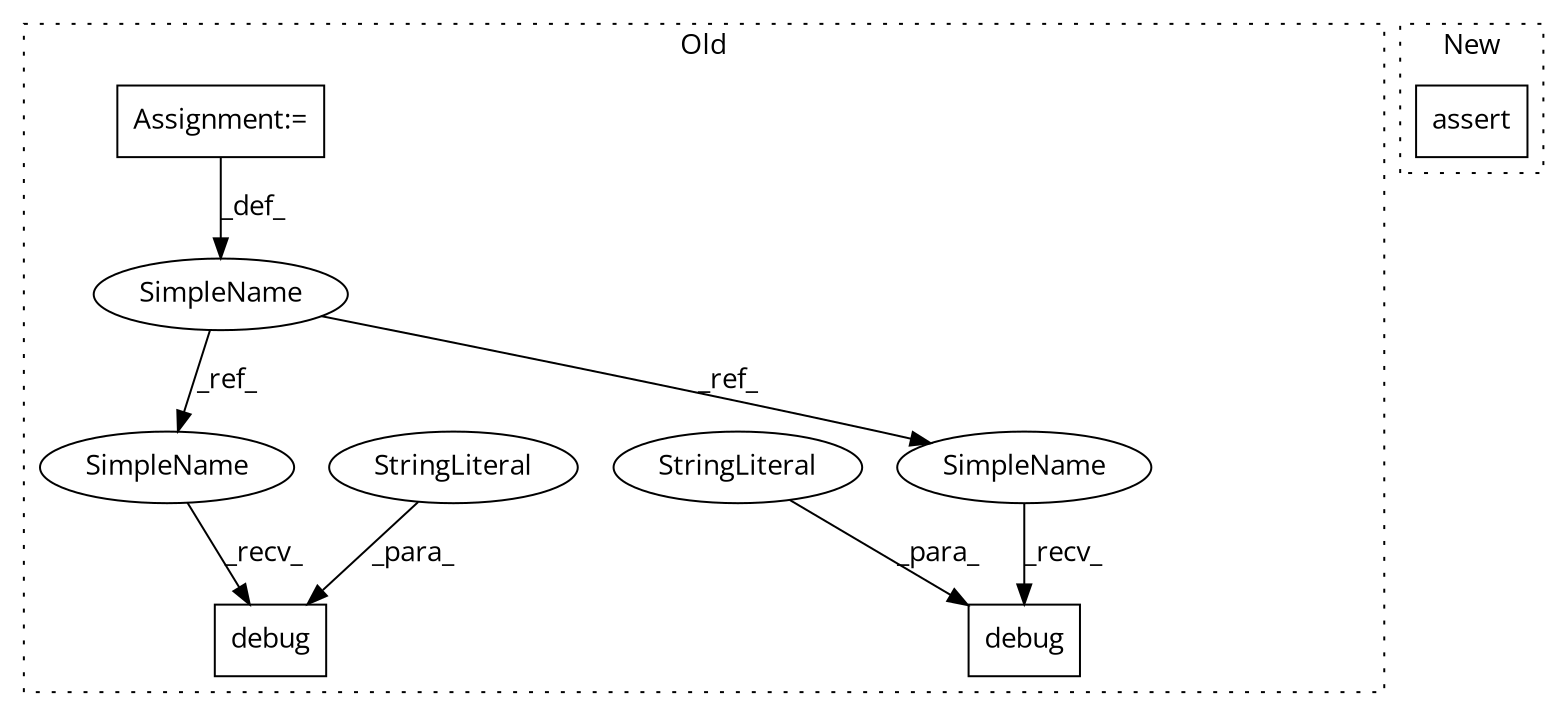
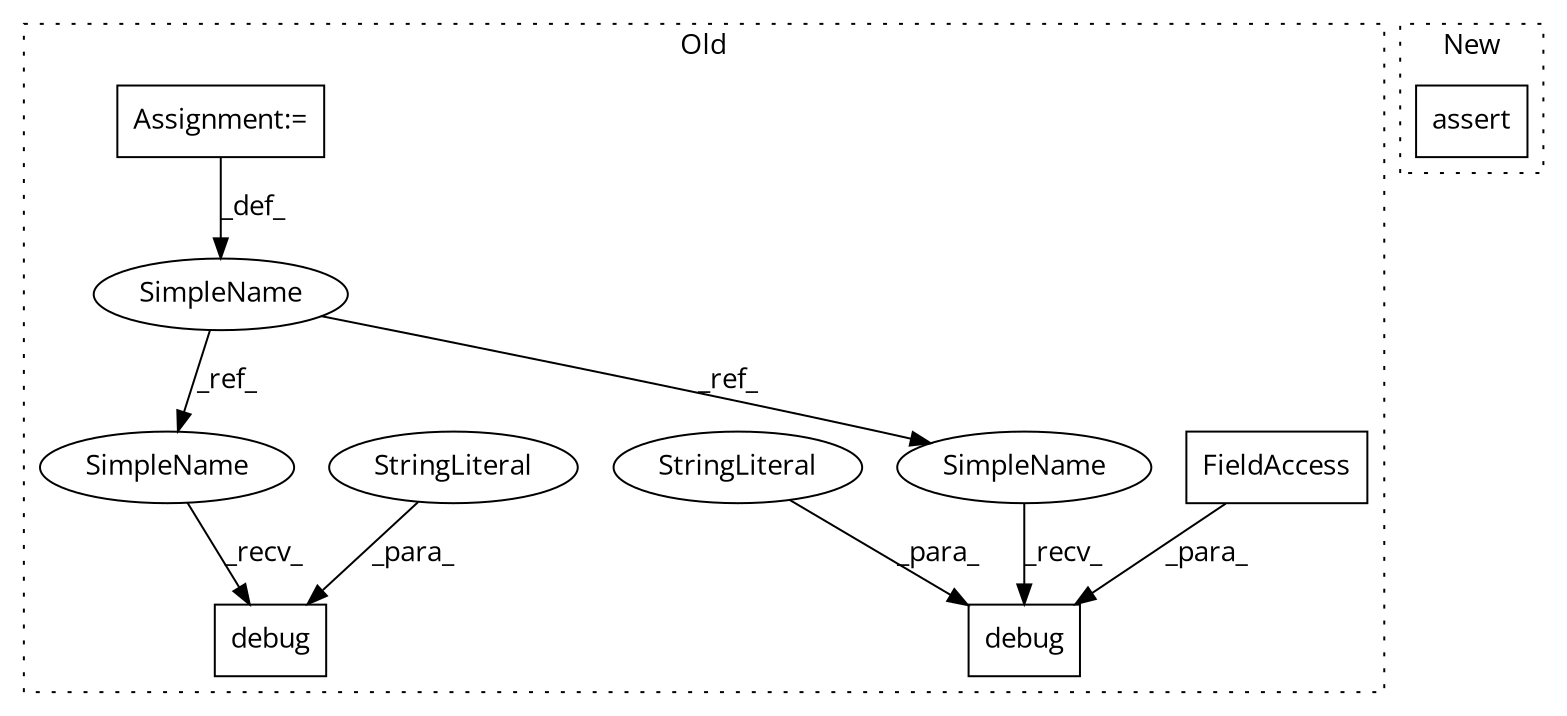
none -> (1277, 467)
